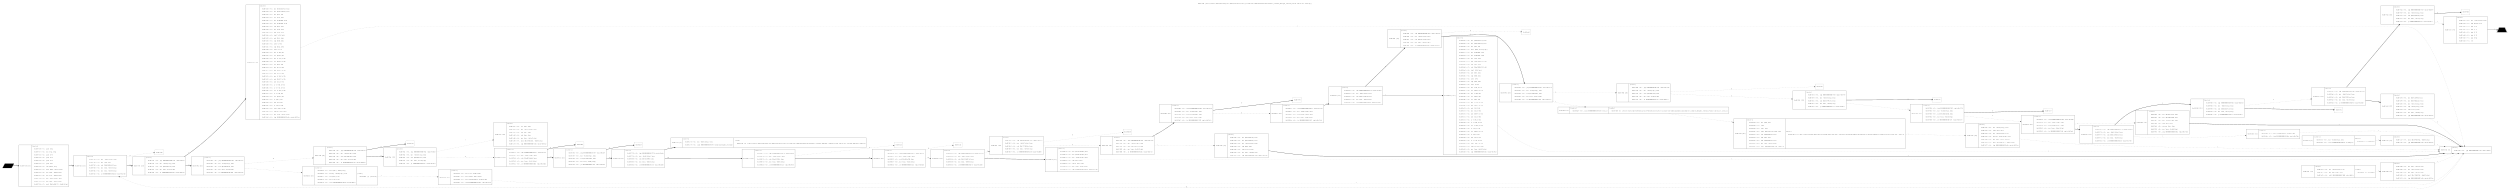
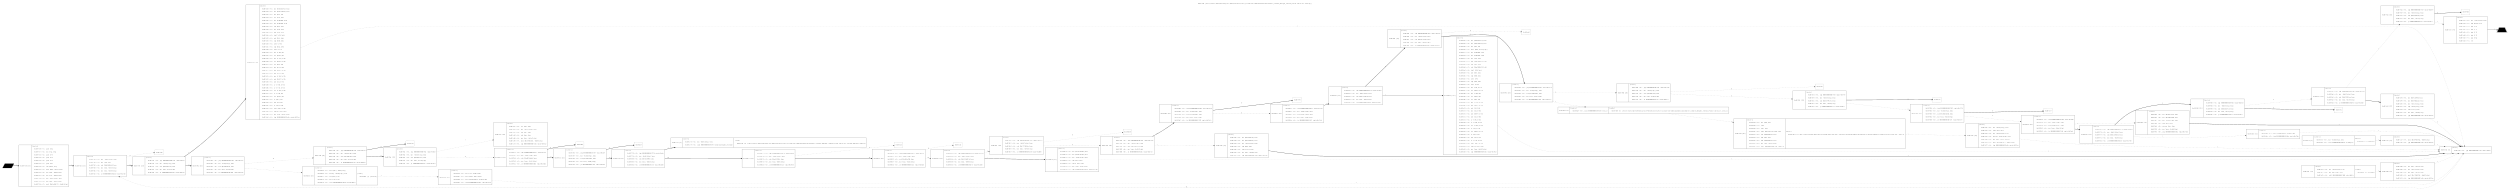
(2373, 56) -> (2373, 56)
